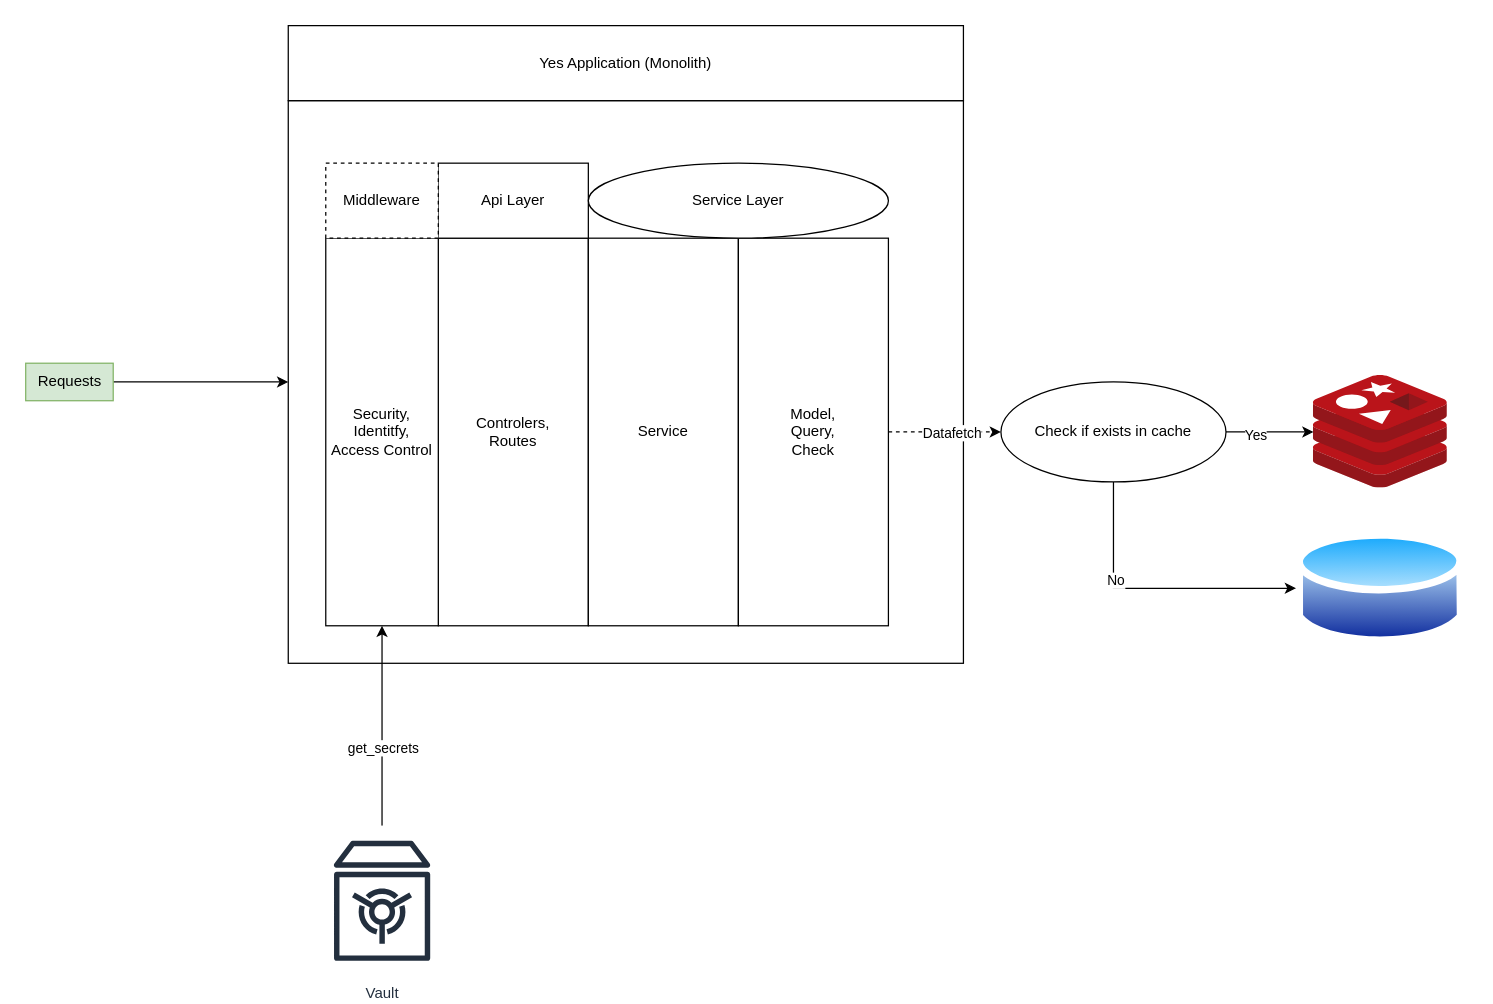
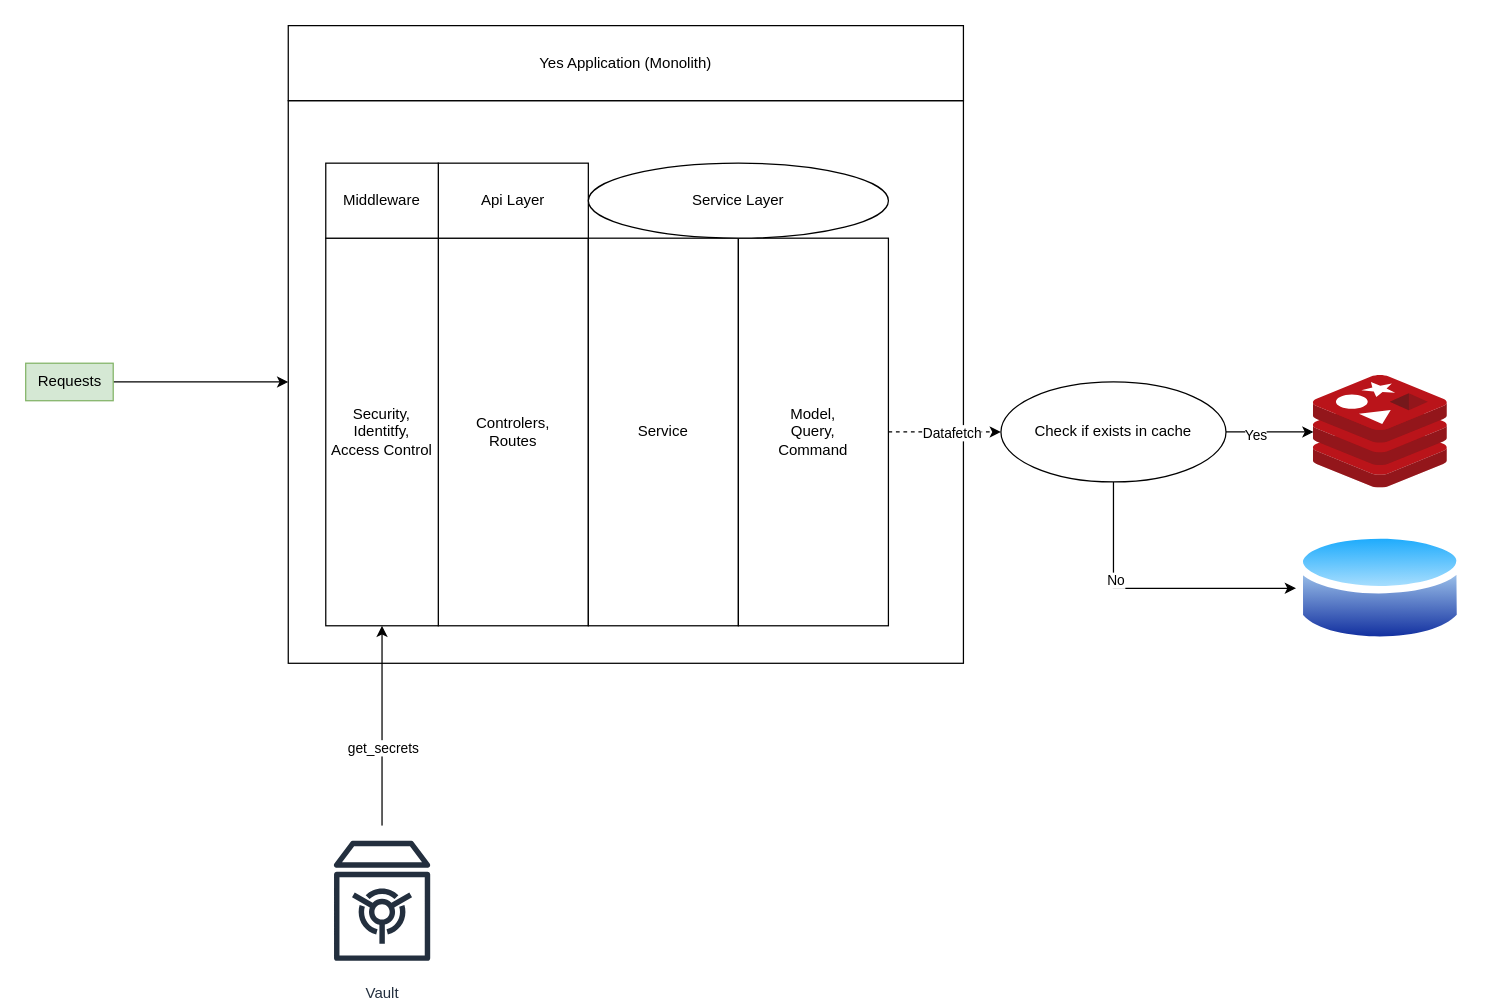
(382, 201) -> (382, 201)
(813, 432) -> (813, 432)
